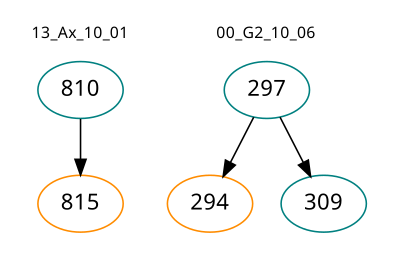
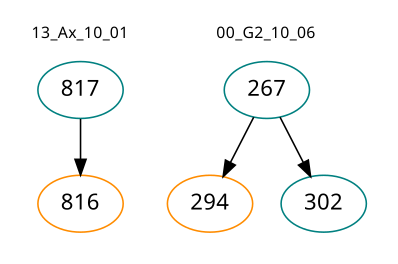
(81, 90) -> (81, 90)
(267, 90) -> (267, 90)
(81, 204) -> (81, 204)
(324, 204) -> (324, 204)
